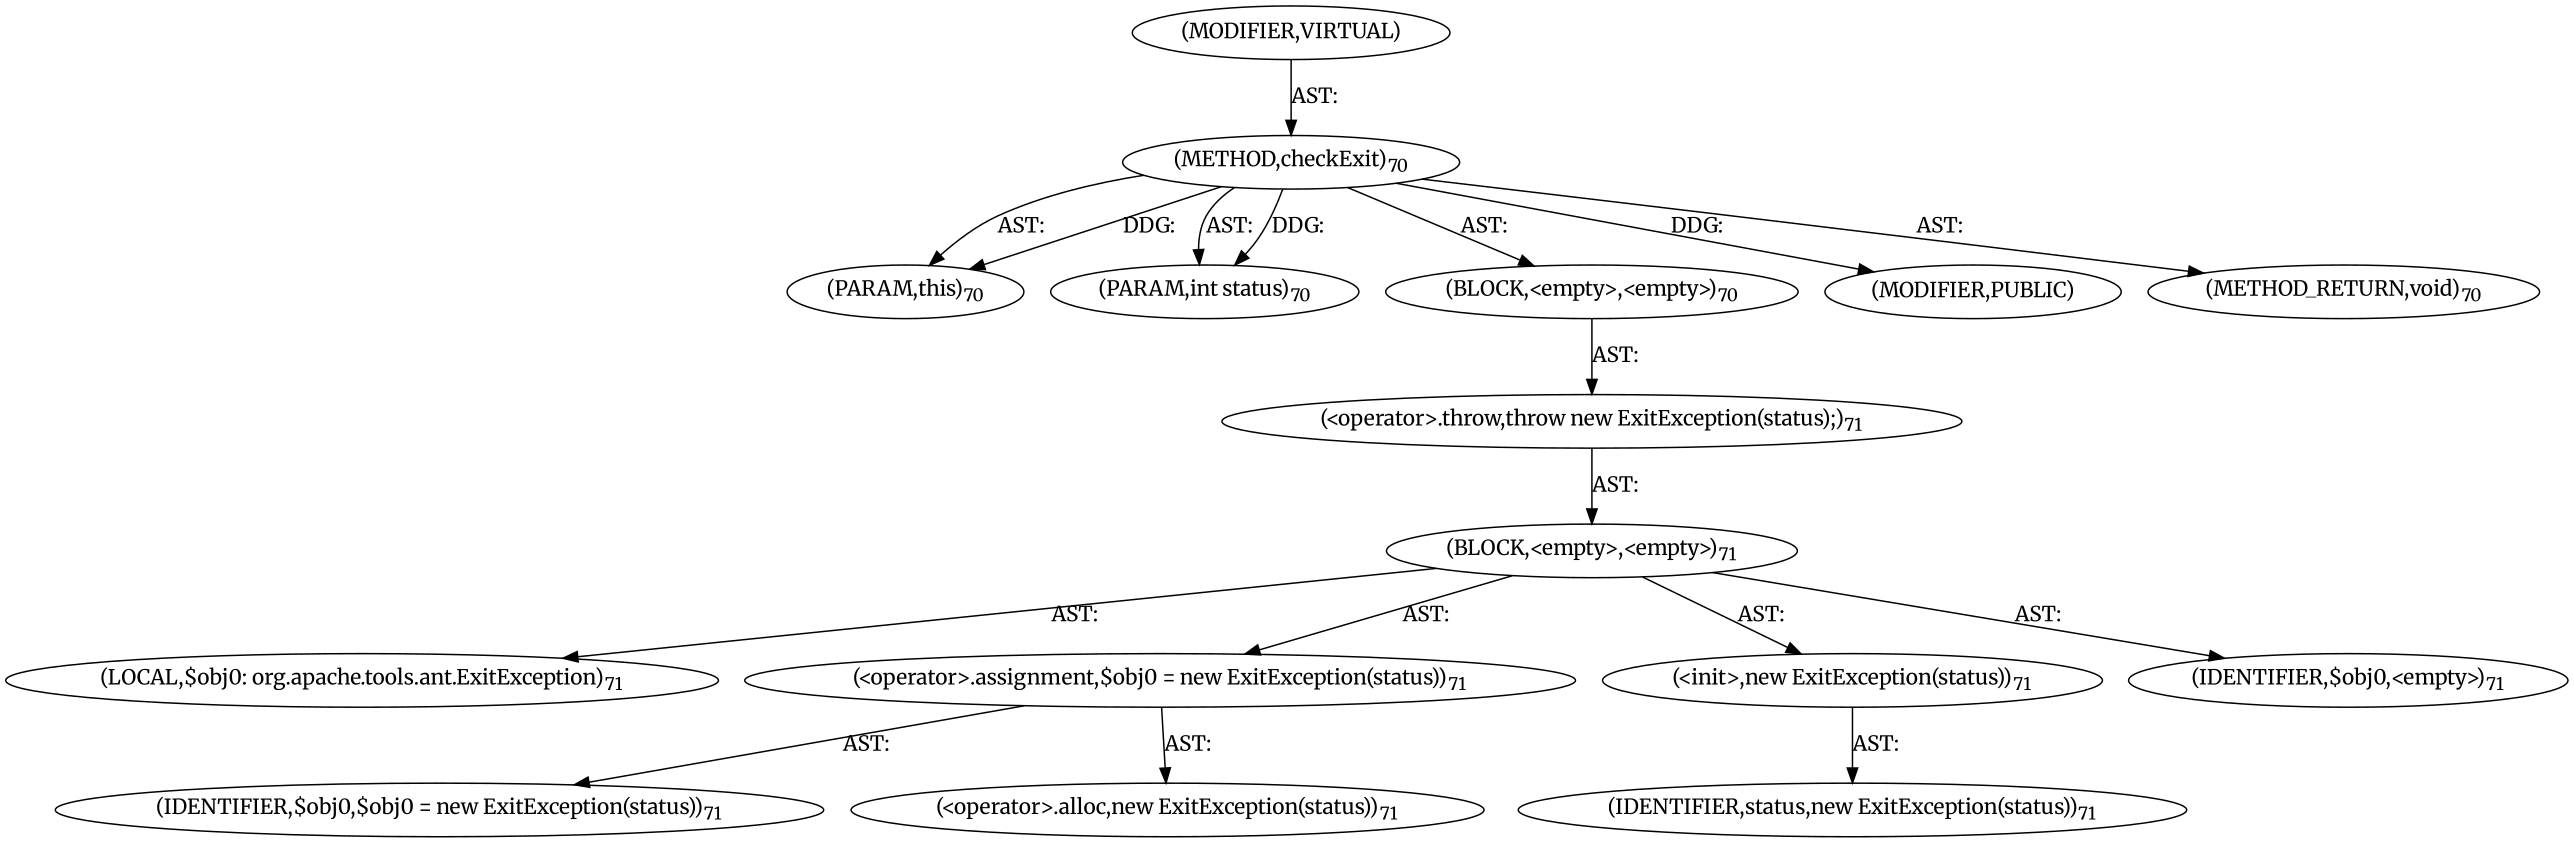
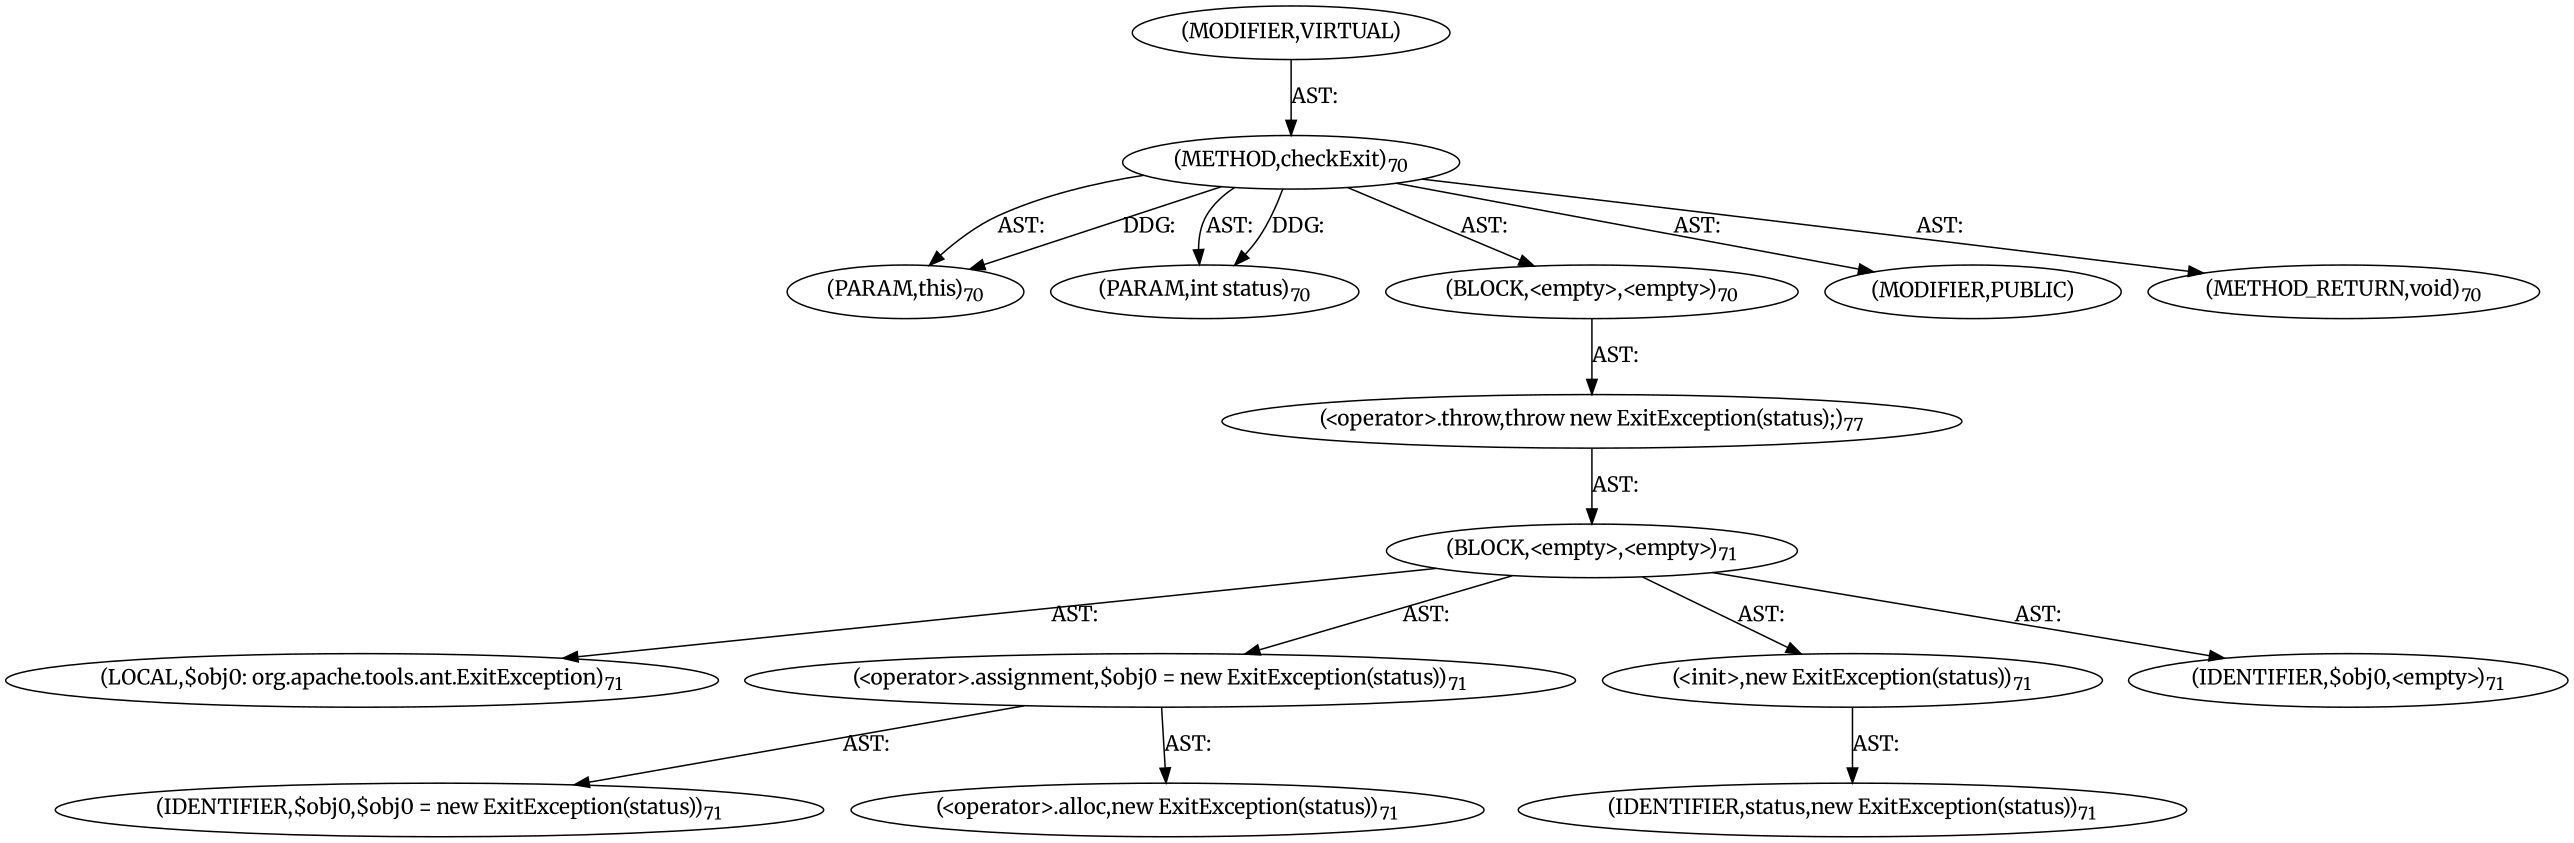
(1700, 227) -> (1700, 227)
(1854, 419) -> (1854, 419)
